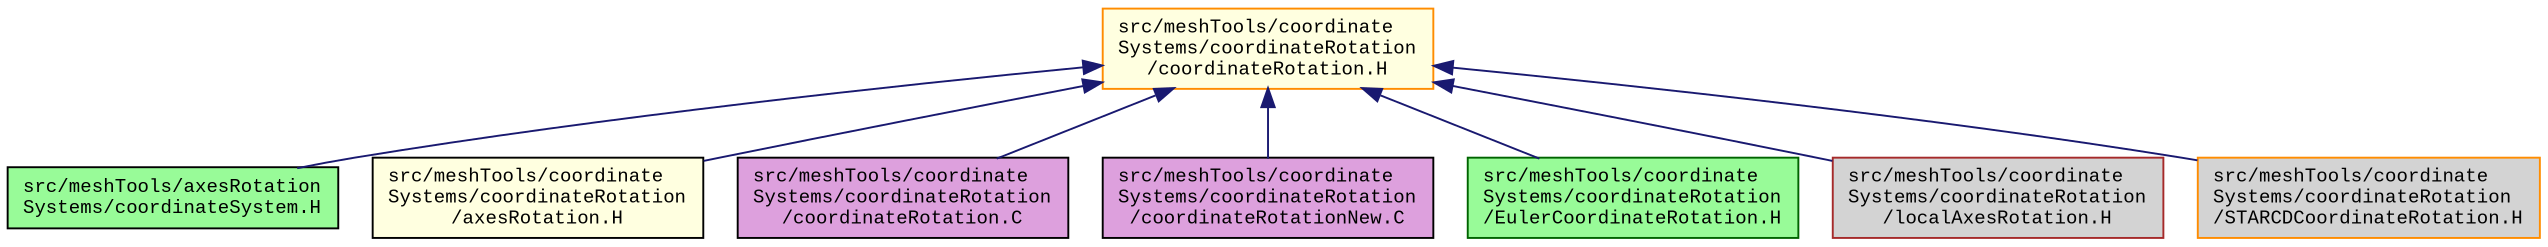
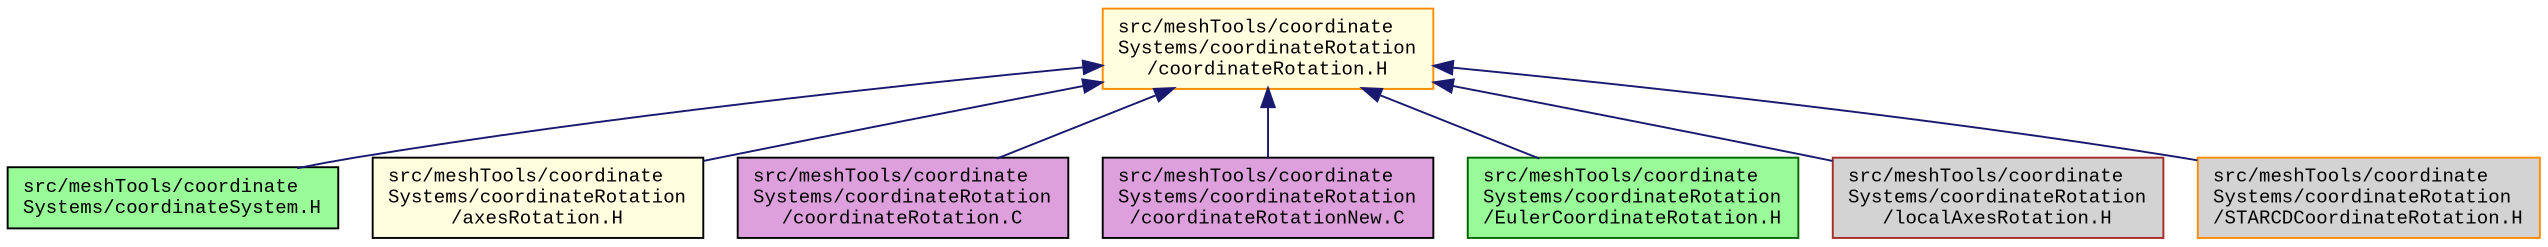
(173, 198) -> (173, 198)
